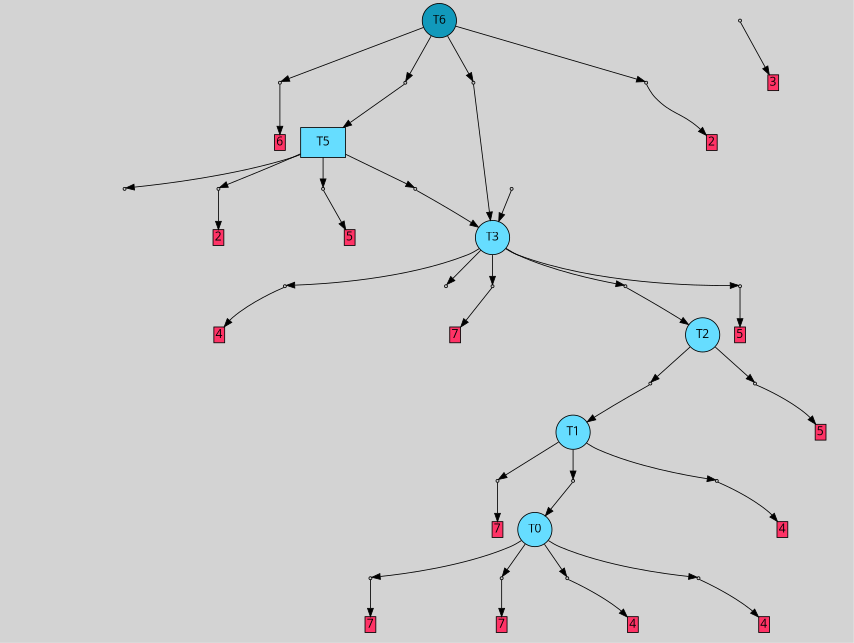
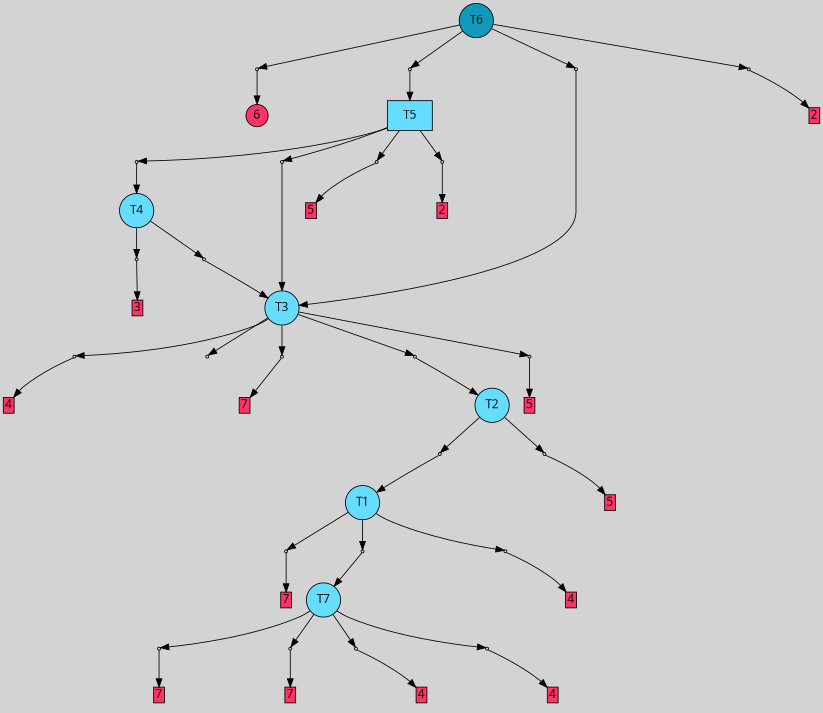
(280, 143) -> (257, 116)
none -> (137, 211)
(535, 530) -> (324, 600)
